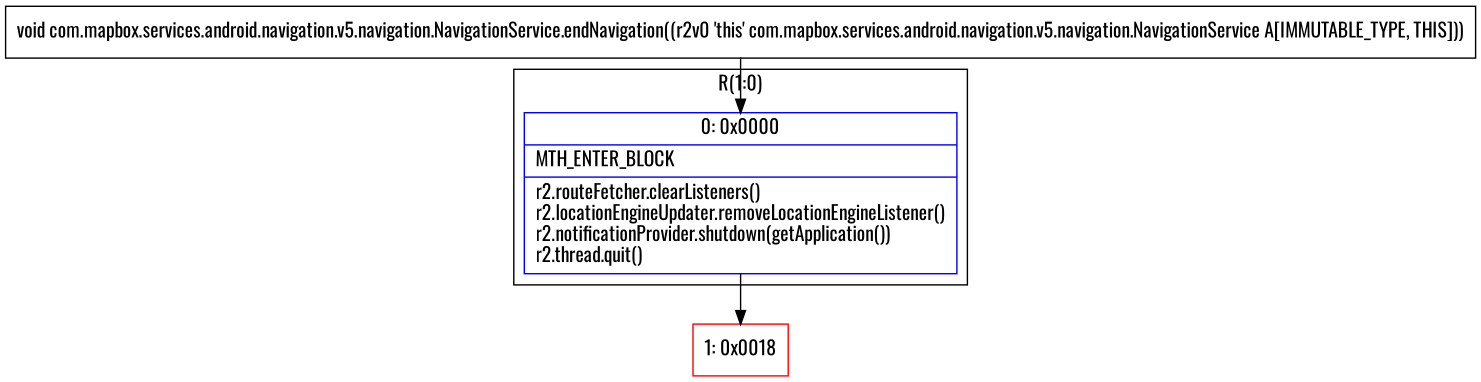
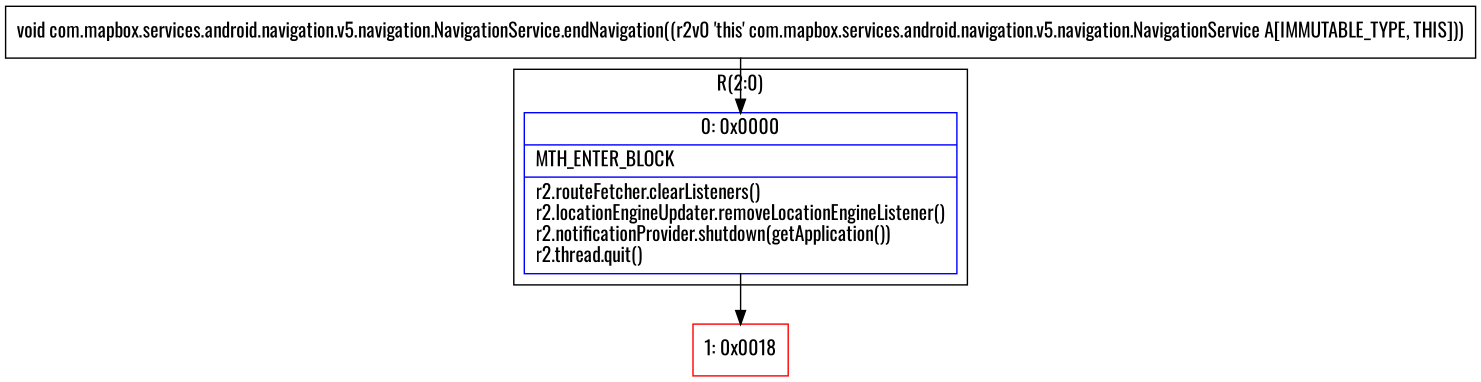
(741, 85) -> (741, 85)
